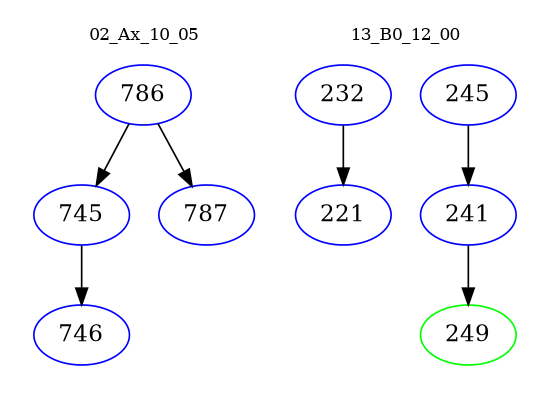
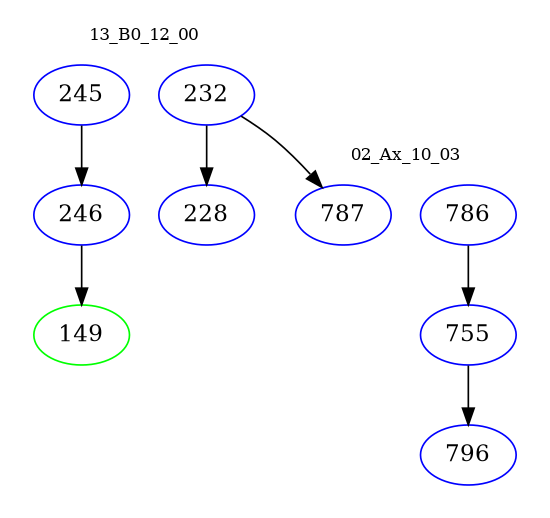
(144, 36) -> (406, 156)
(171, 148) -> (293, 156)
(82, 215) -> (468, 335)
(343, 215) -> (207, 215)
(468, 215) -> (82, 215)
(82, 335) -> (468, 455)
(468, 335) -> (82, 335)
